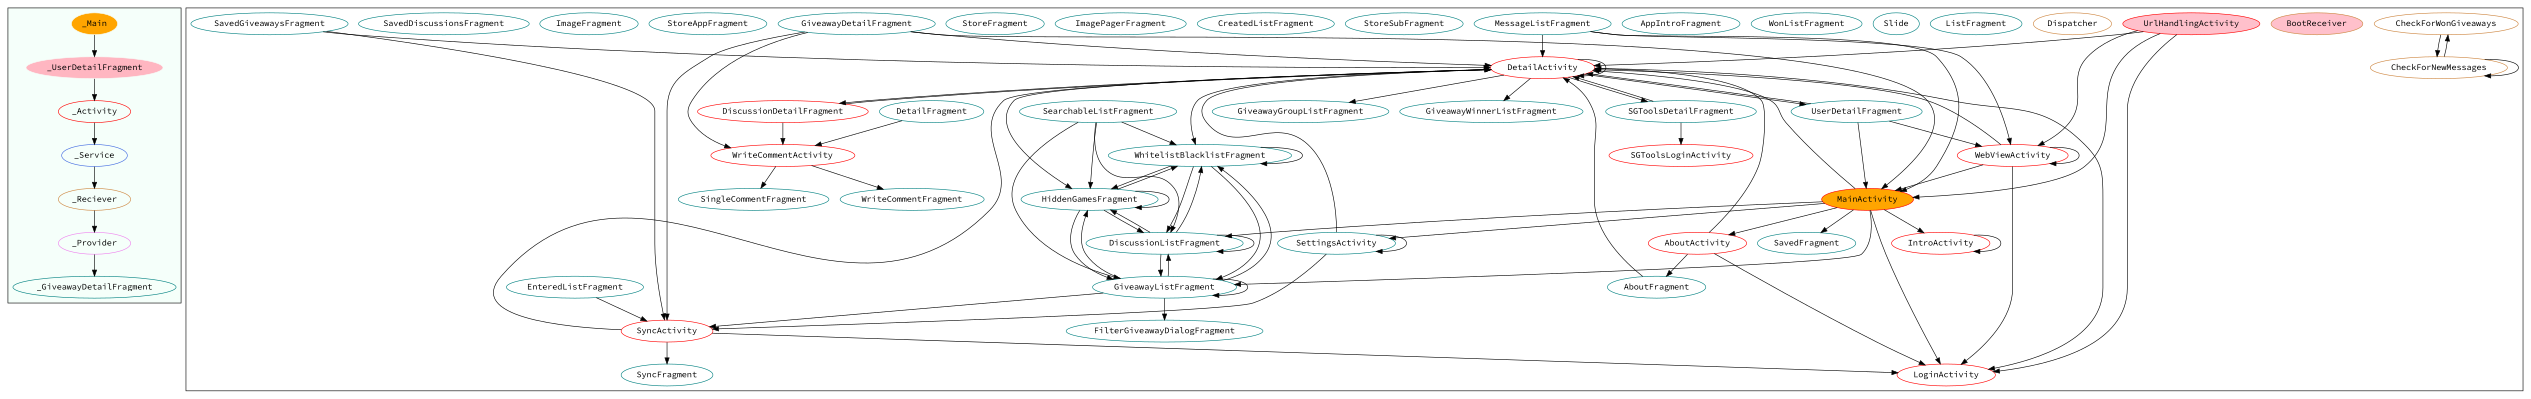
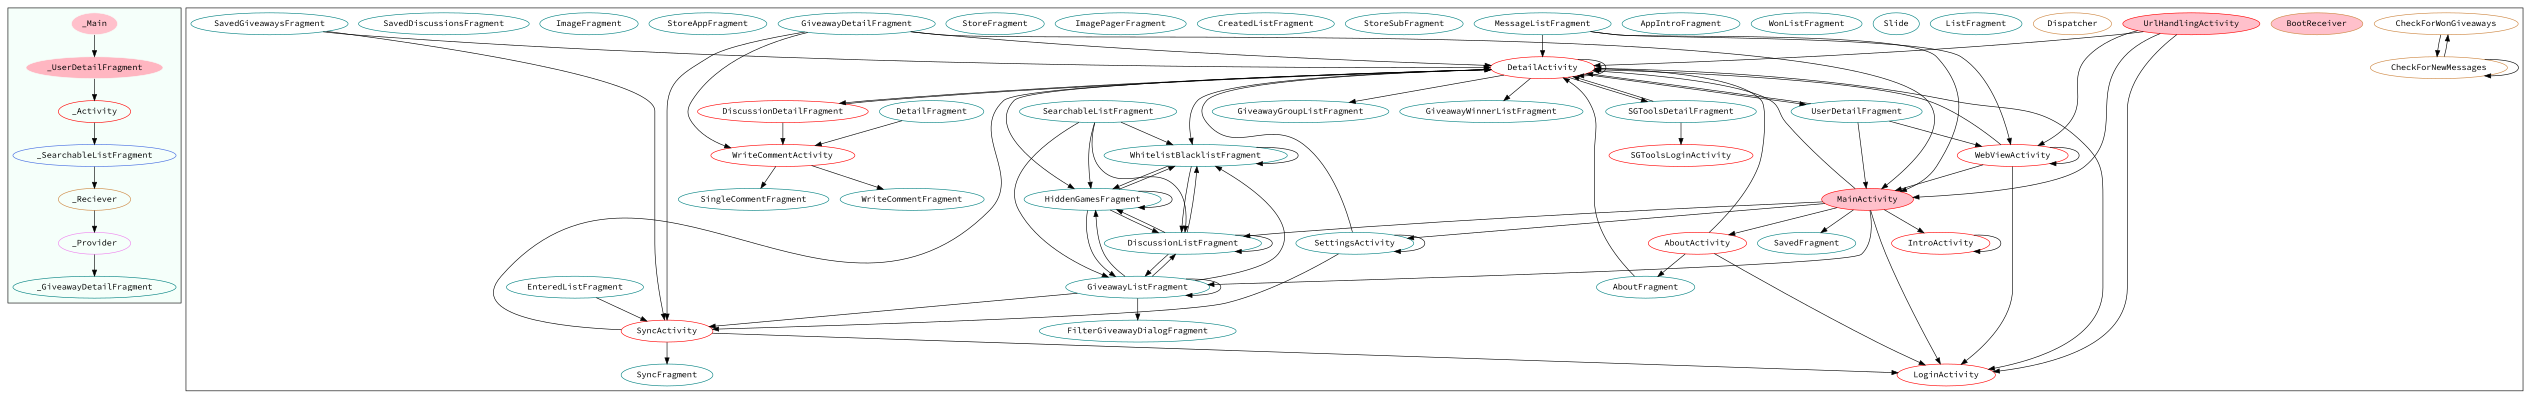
(95, 24) -> (95, 24)
(95, 155) -> (95, 155)
(1868, 199) -> (1868, 199)
(1257, 222) -> none
